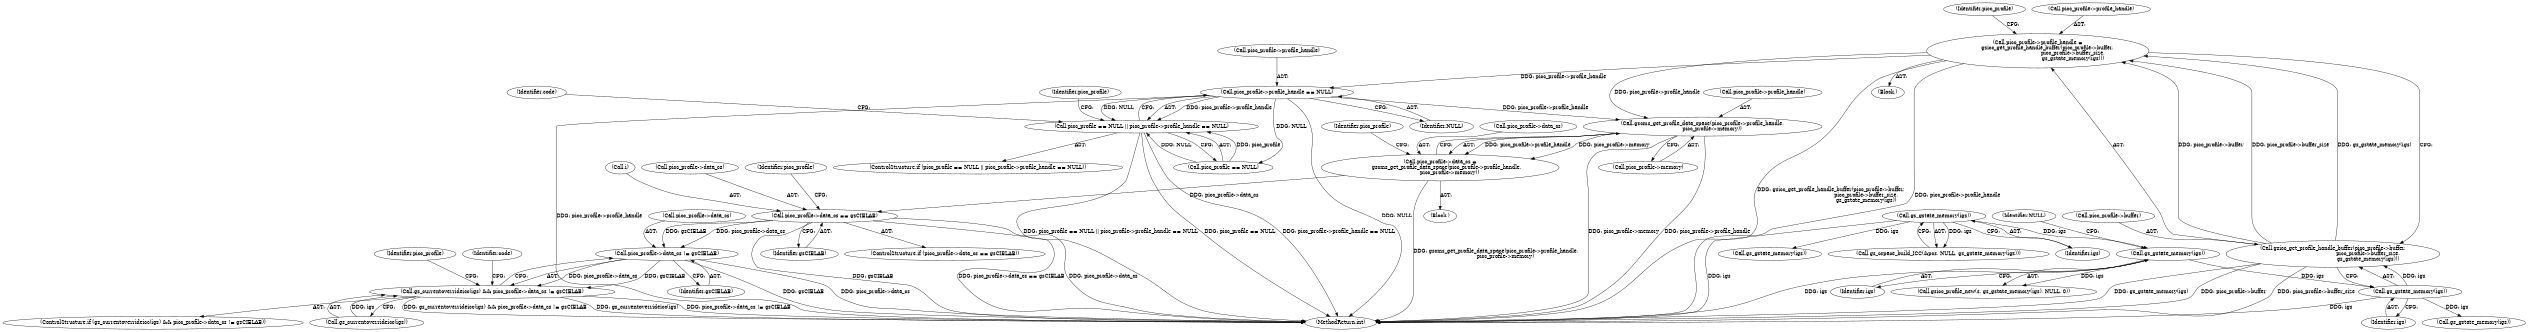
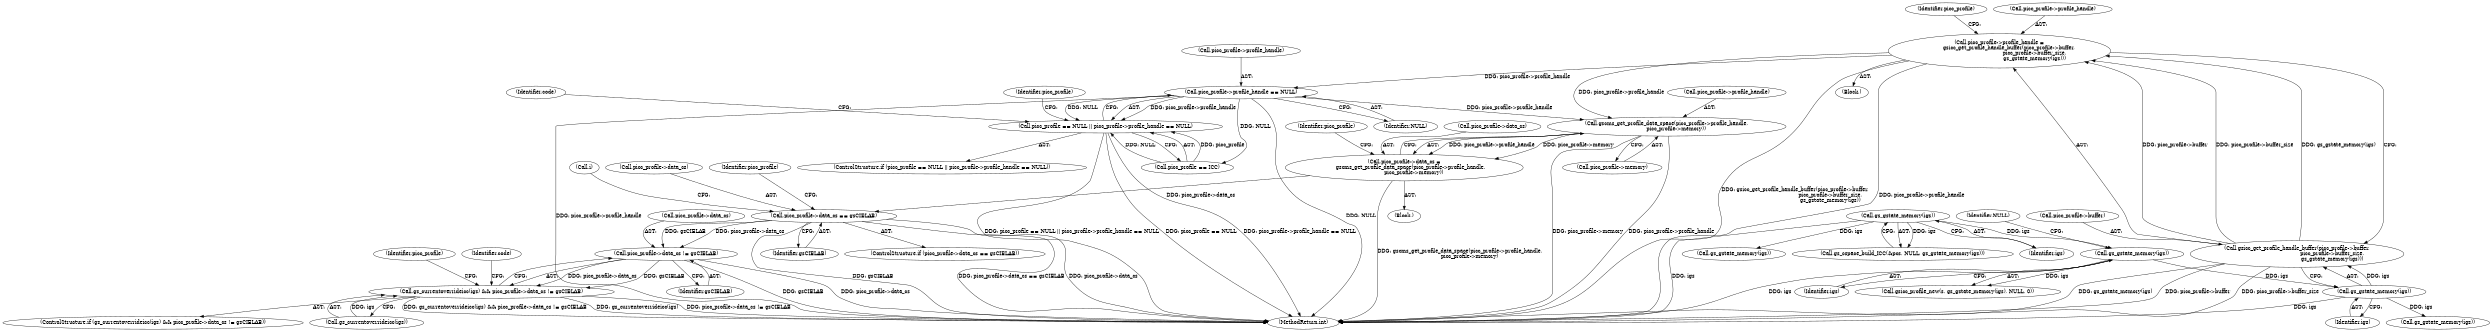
(1223, 168) -> (1187, 168)
(736, 195) -> (705, 195)
